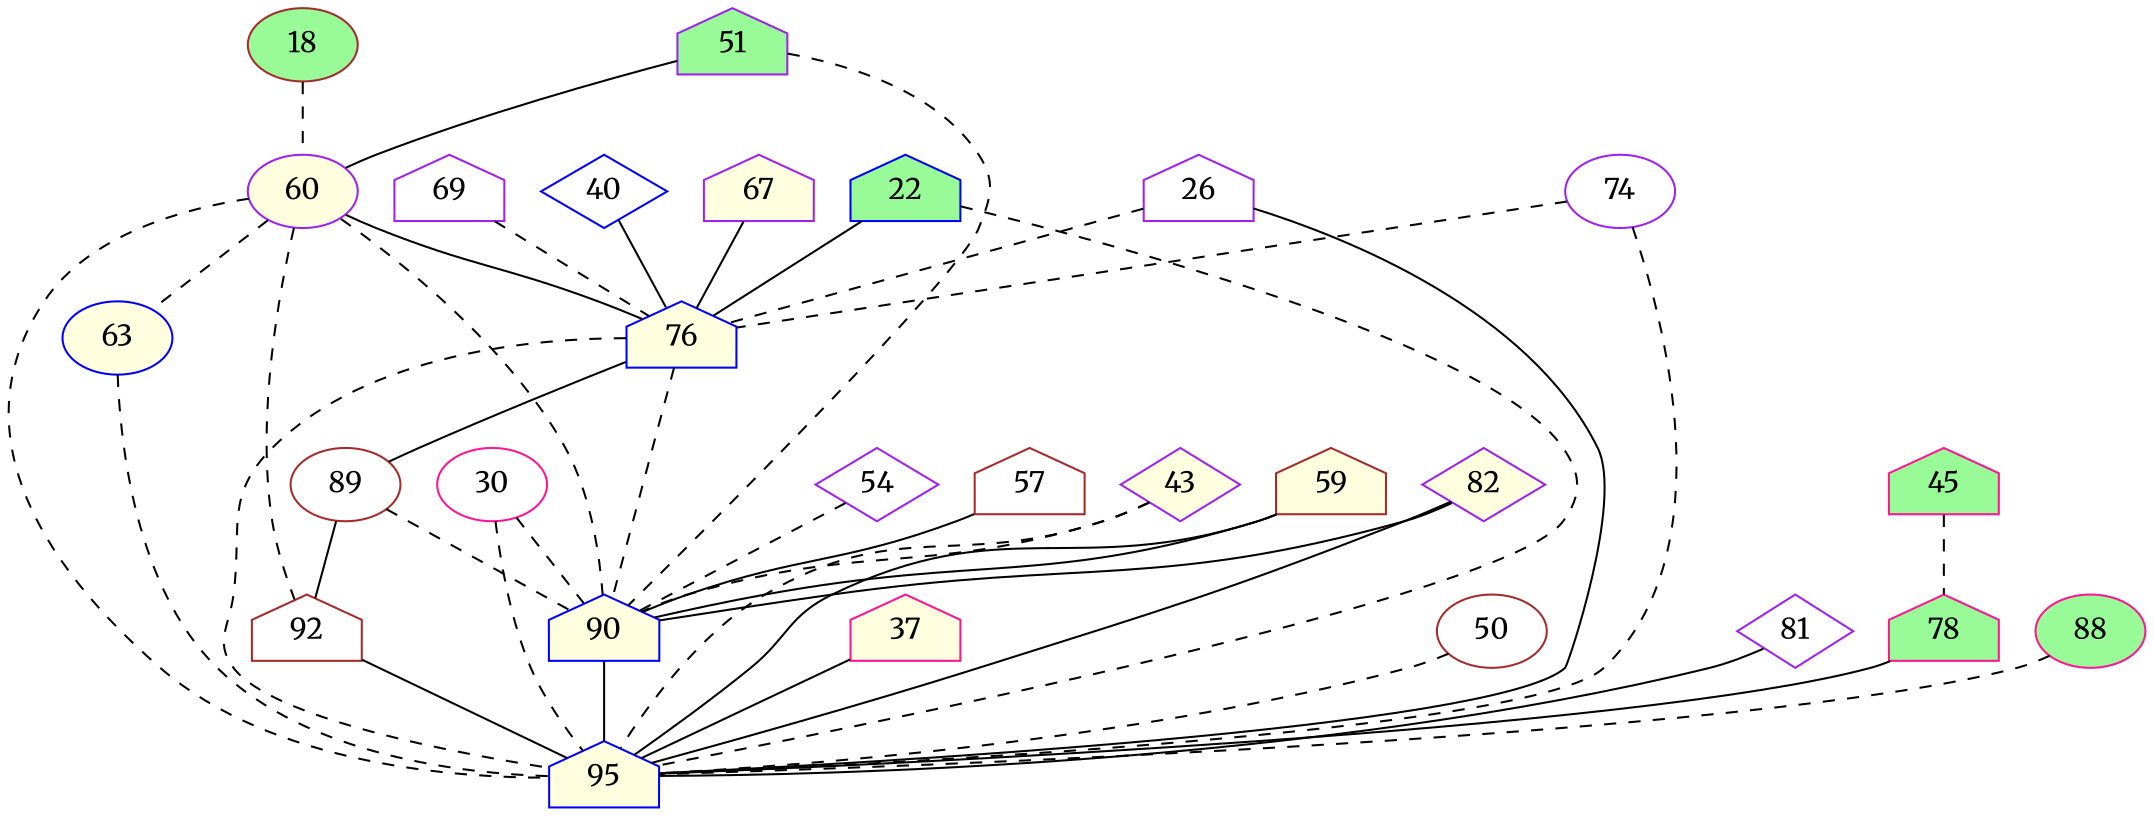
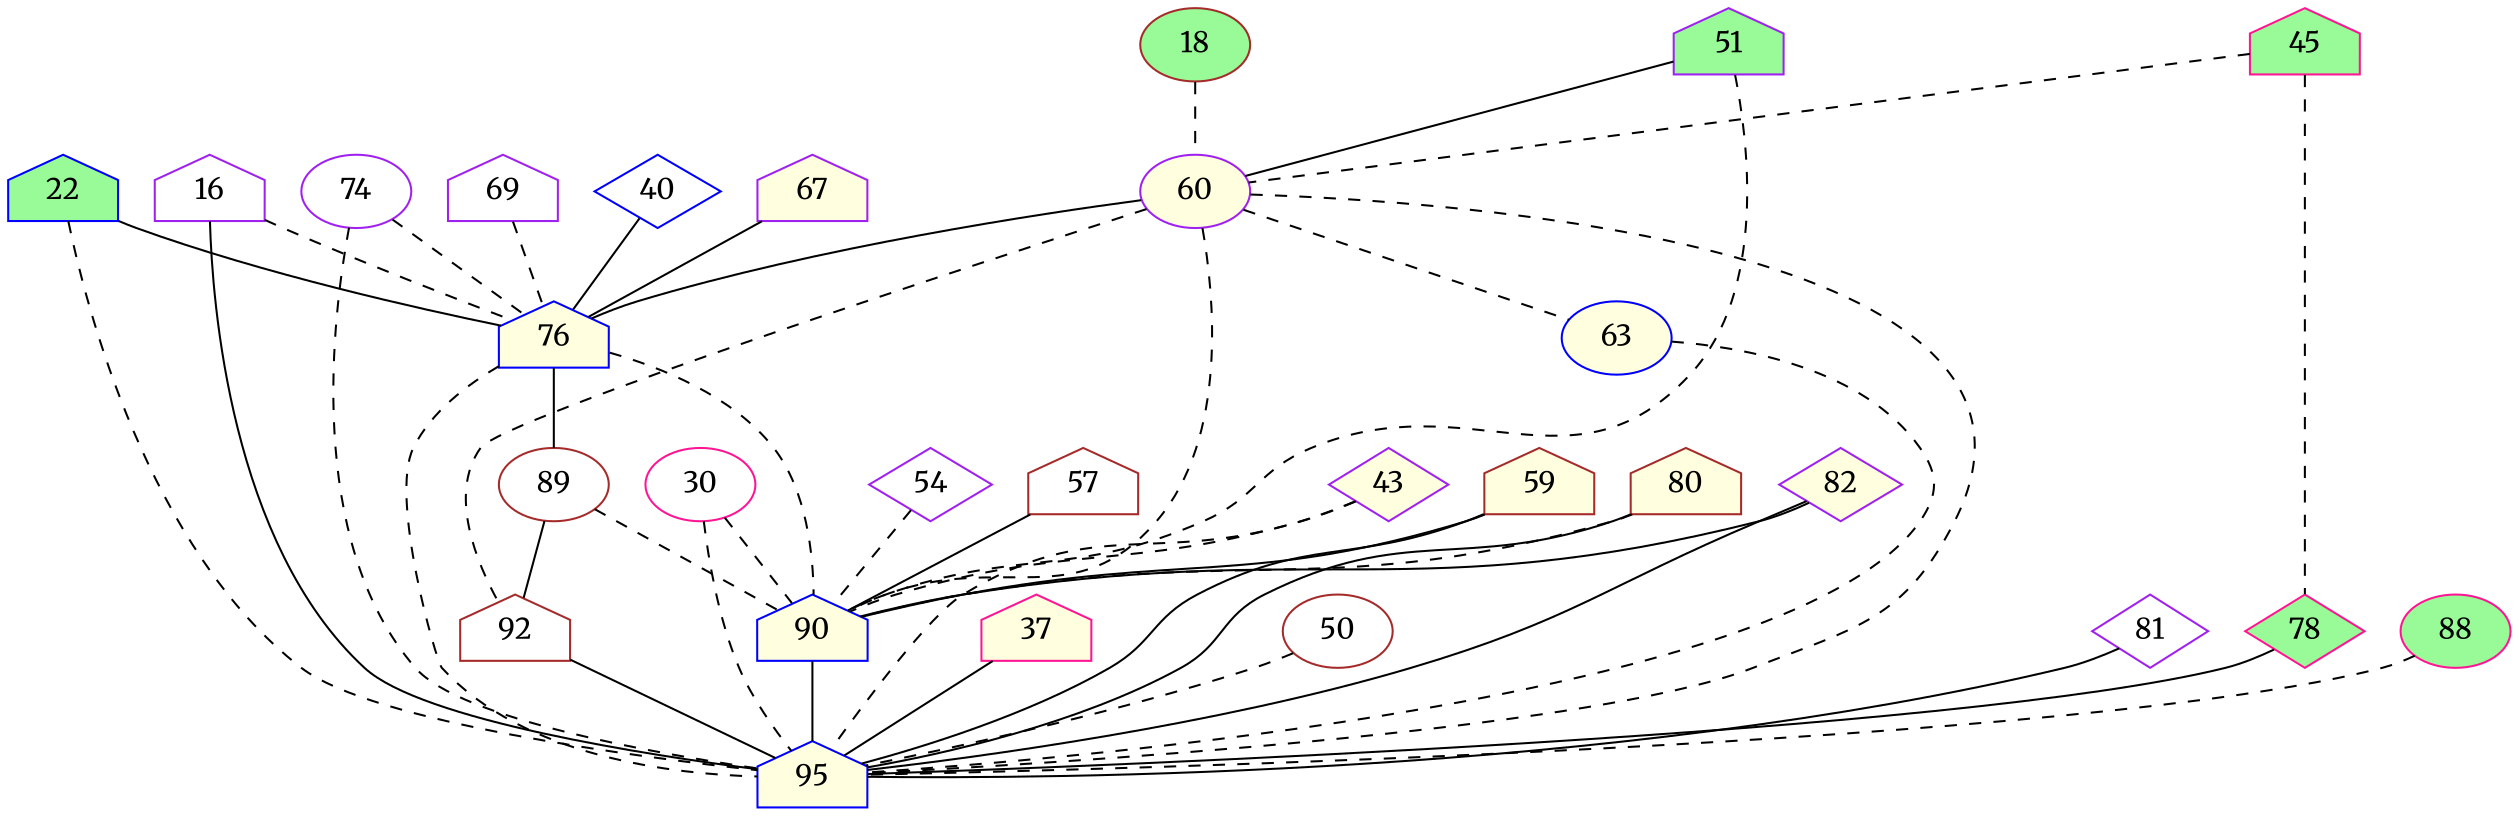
none -> (1774, 115)
(1199, 191) -> (210, 191)
none -> (1686, 485)
(1944, 631) -> (2305, 631)
